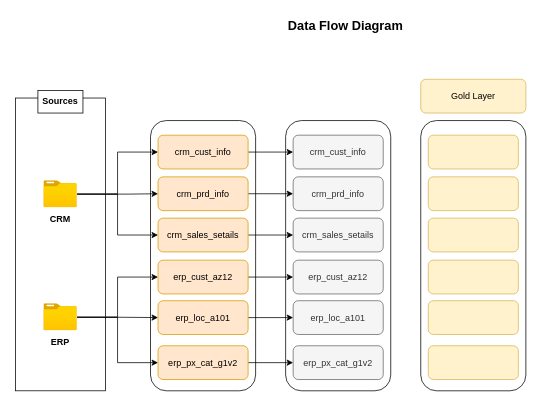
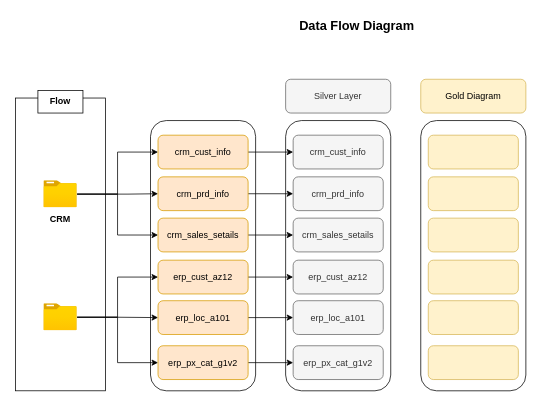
(345, 27) -> (357, 27)
none -> (338, 96)
(473, 96) -> (473, 96)
(60, 102) -> (60, 102)
(60, 342) -> none
